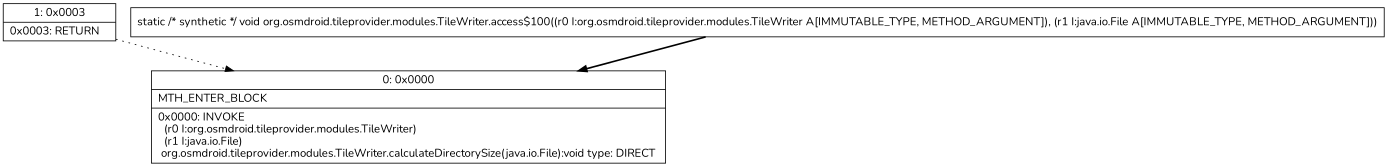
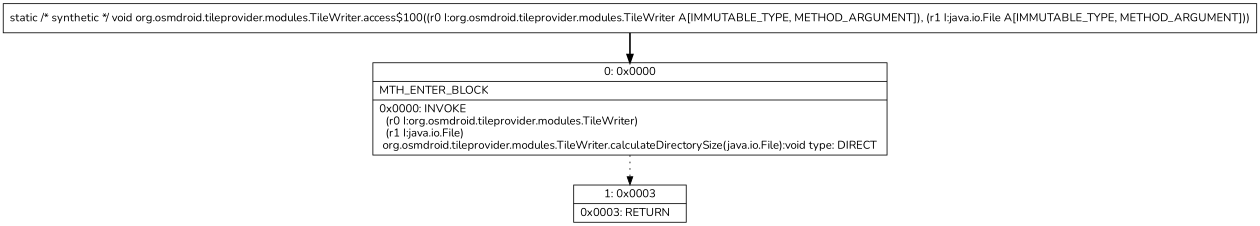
(171, 54) -> (630, 166)
